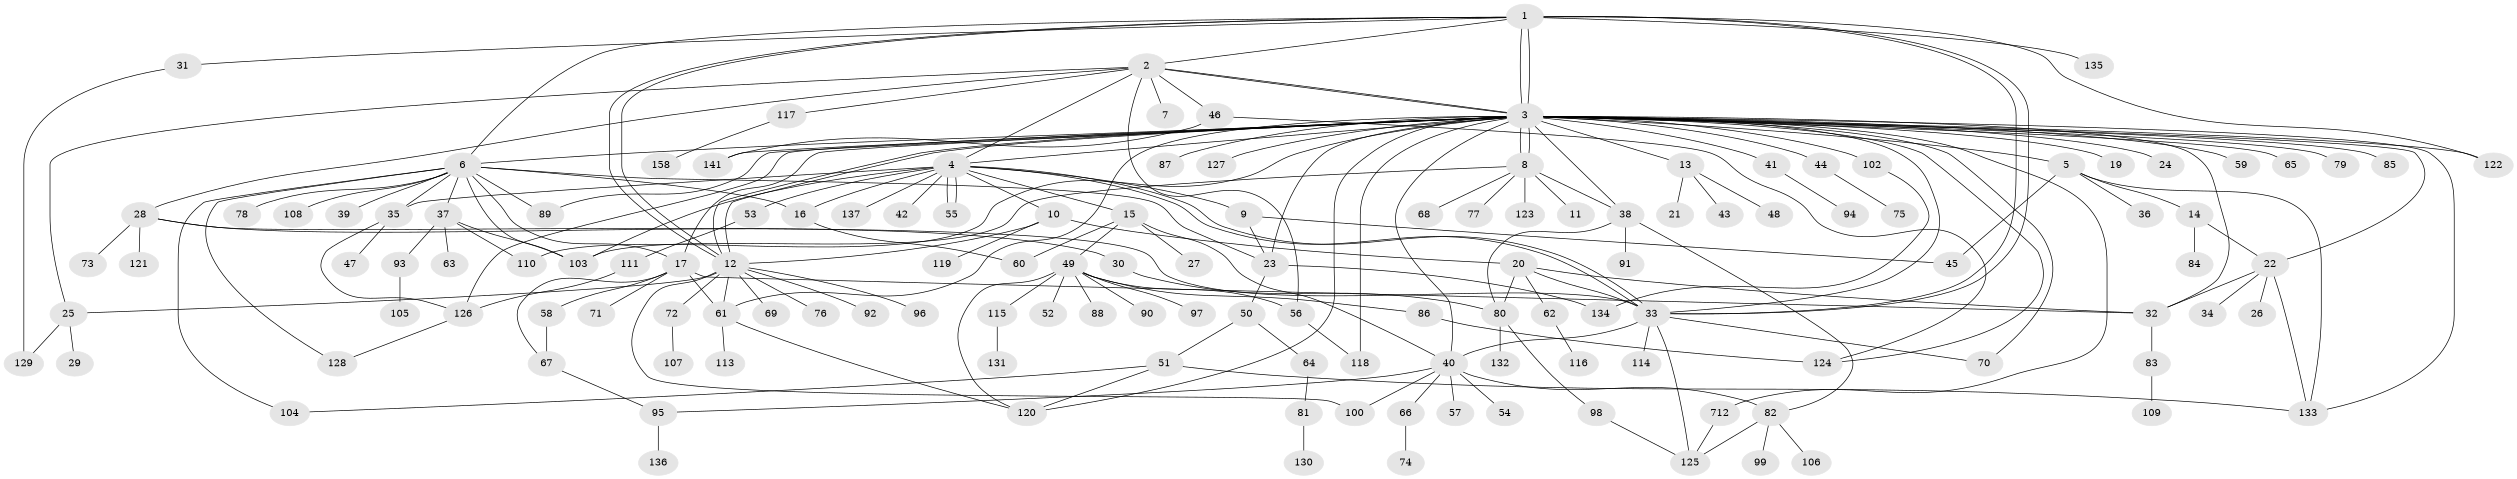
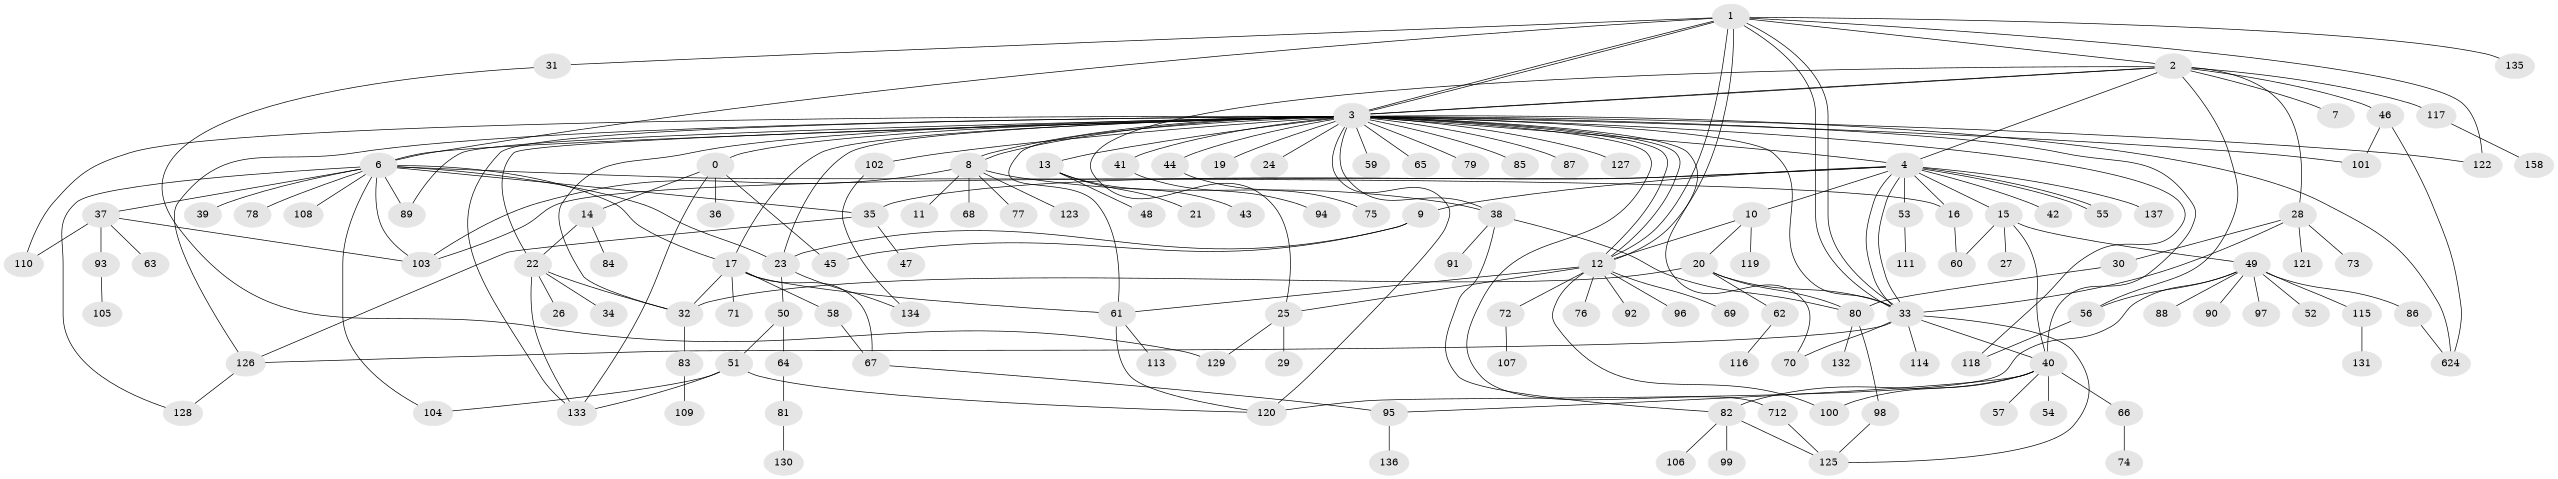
(713, 165) -> (2361, 165)
(2066, 165) -> (715, 165)
(575, 286) -> (1079, 350)
(1823, 364) -> (2451, 364)
